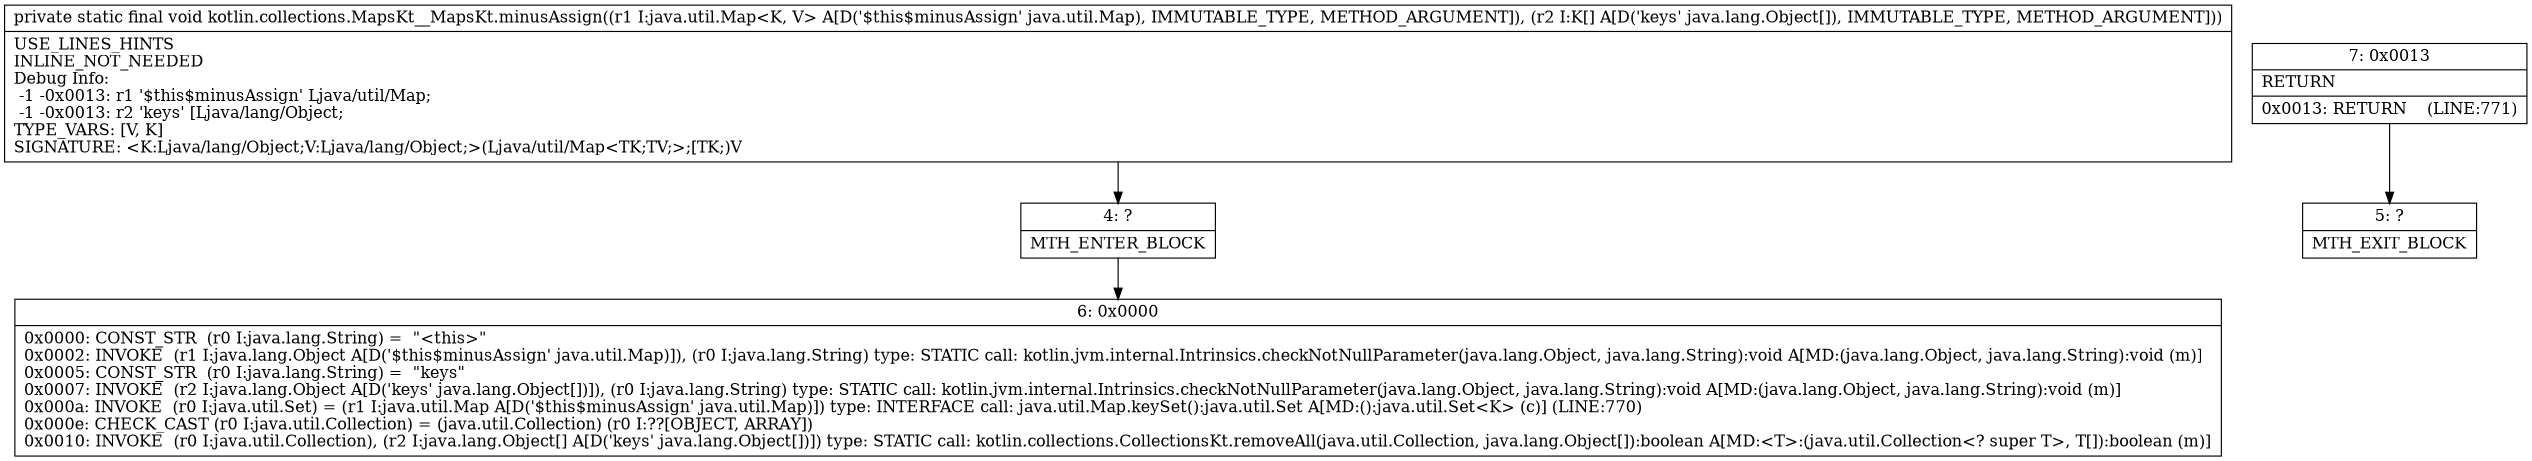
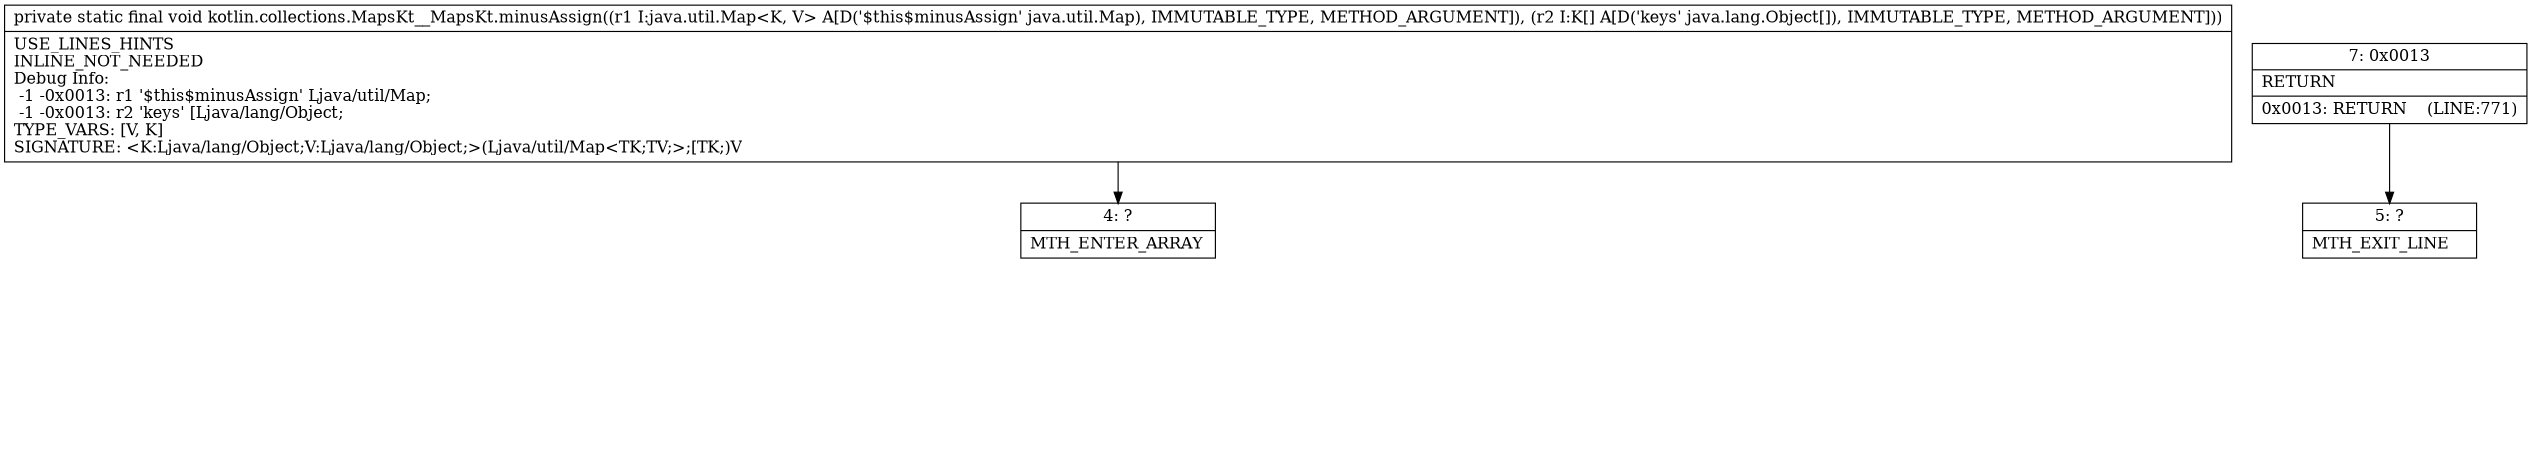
(1118, 244) -> (1116, 244)
(2390, 244) -> (2381, 244)
(1118, 378) -> none
